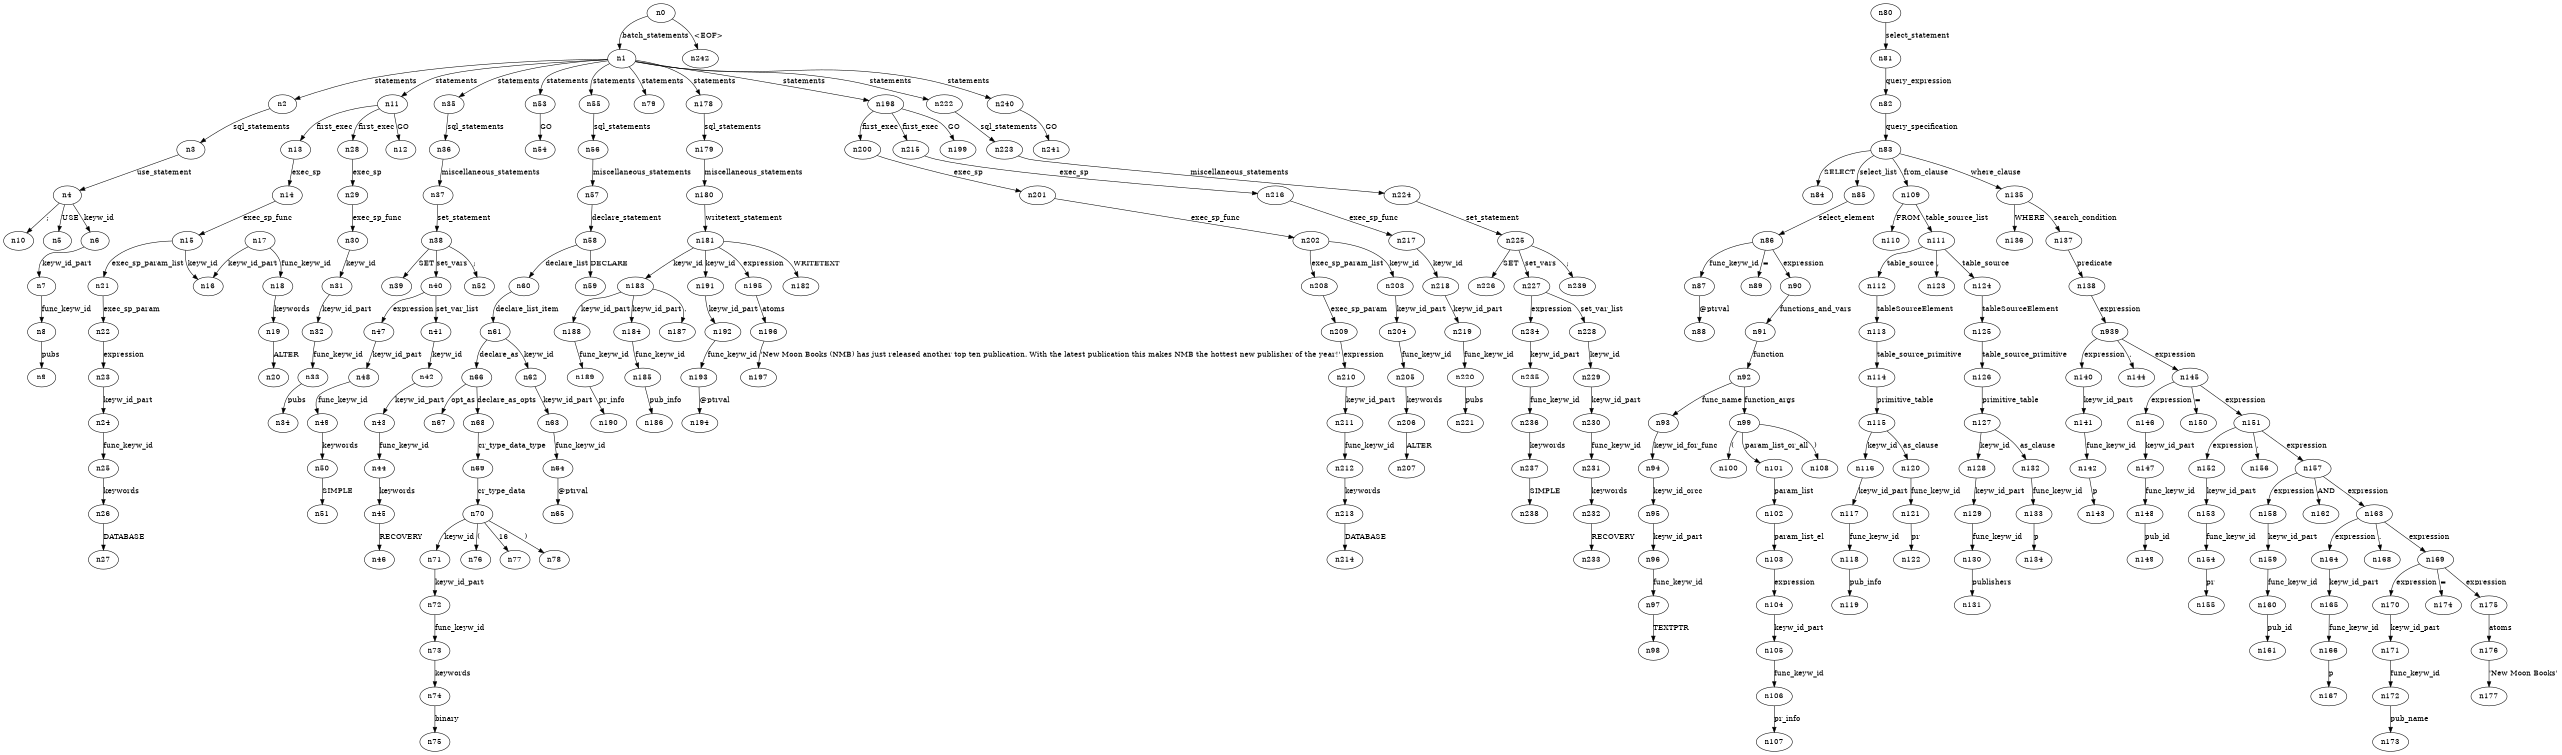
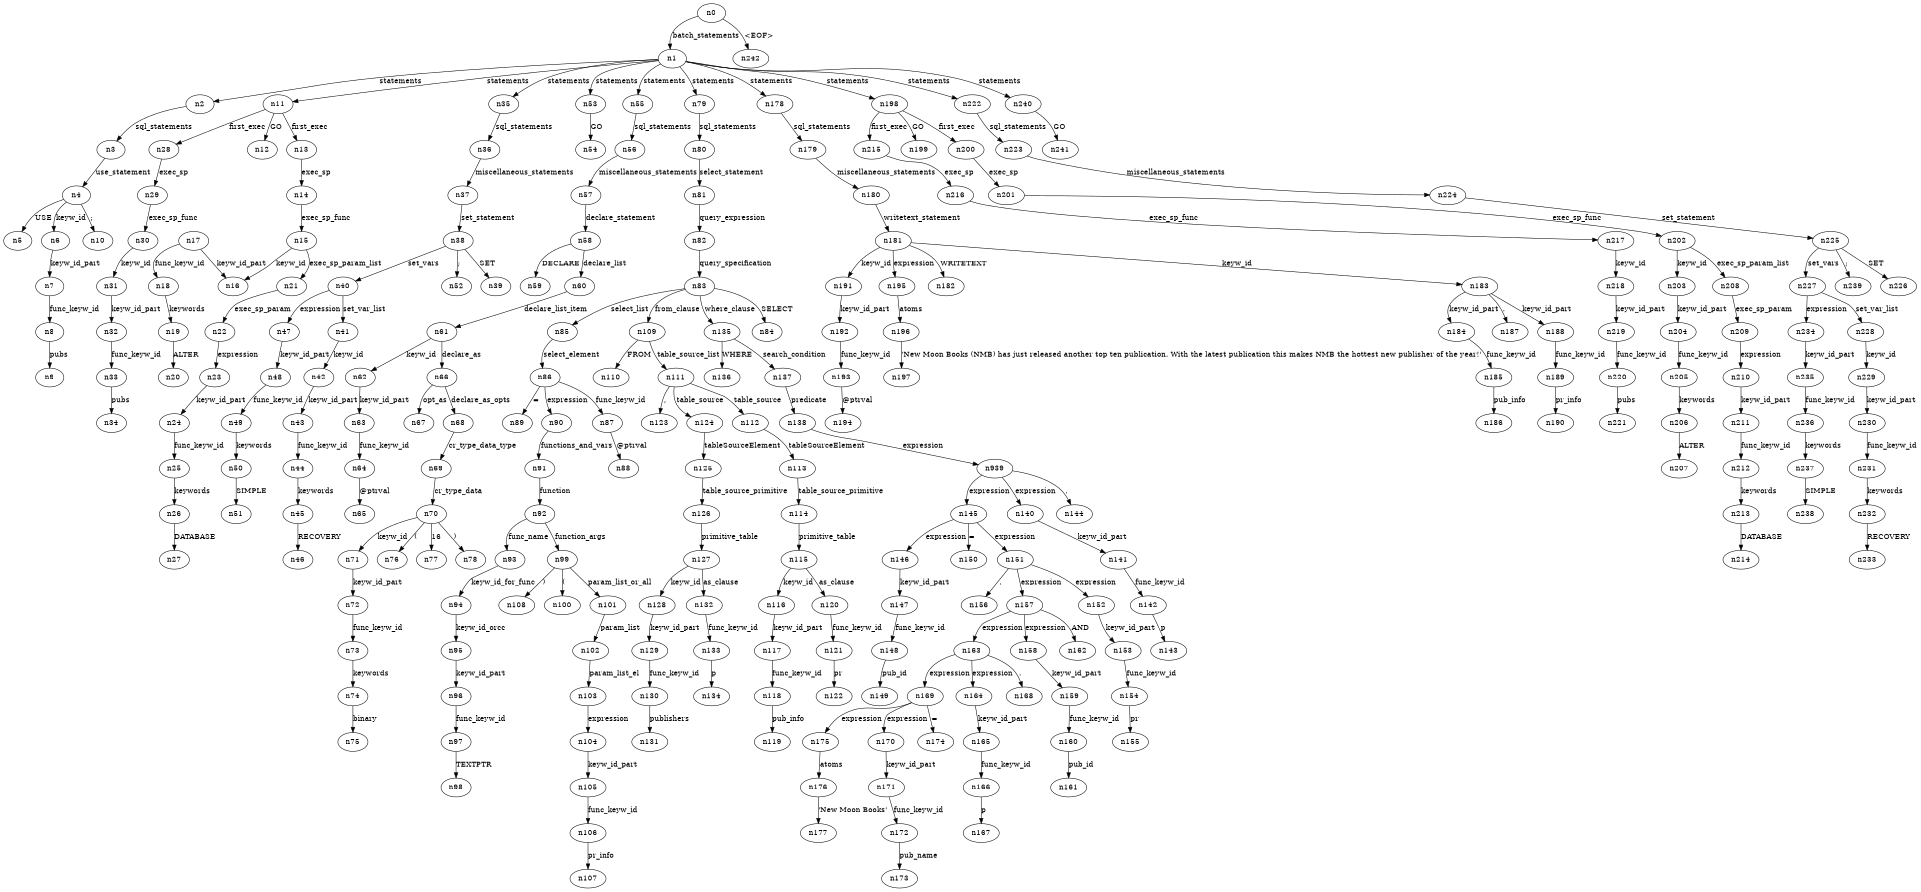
none -> (700, 124)
